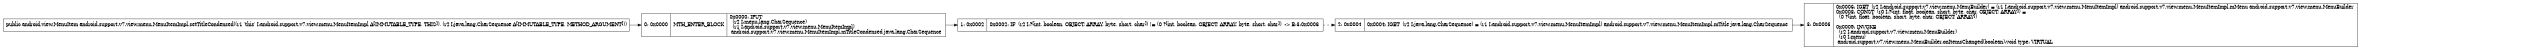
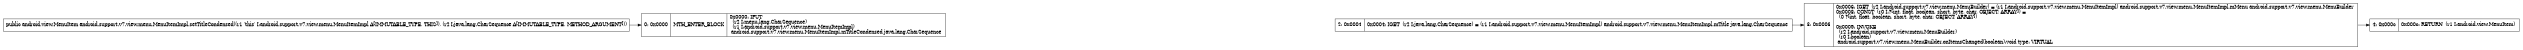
(1140, 25) -> none
none -> (2445, 25)
(1851, 37) -> (1854, 37)
